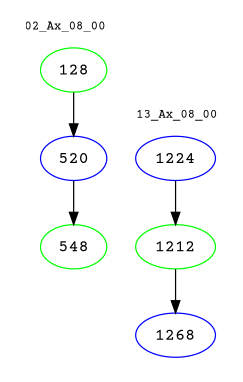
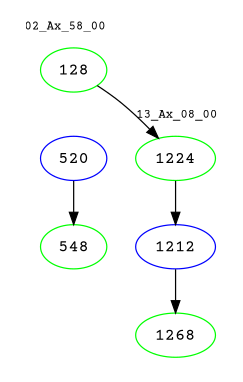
(66, 26) -> (66, 26)
(74, 108) -> (135, 115)
(176, 158) -> (176, 158)
(176, 247) -> (176, 247)
(176, 335) -> (176, 335)
